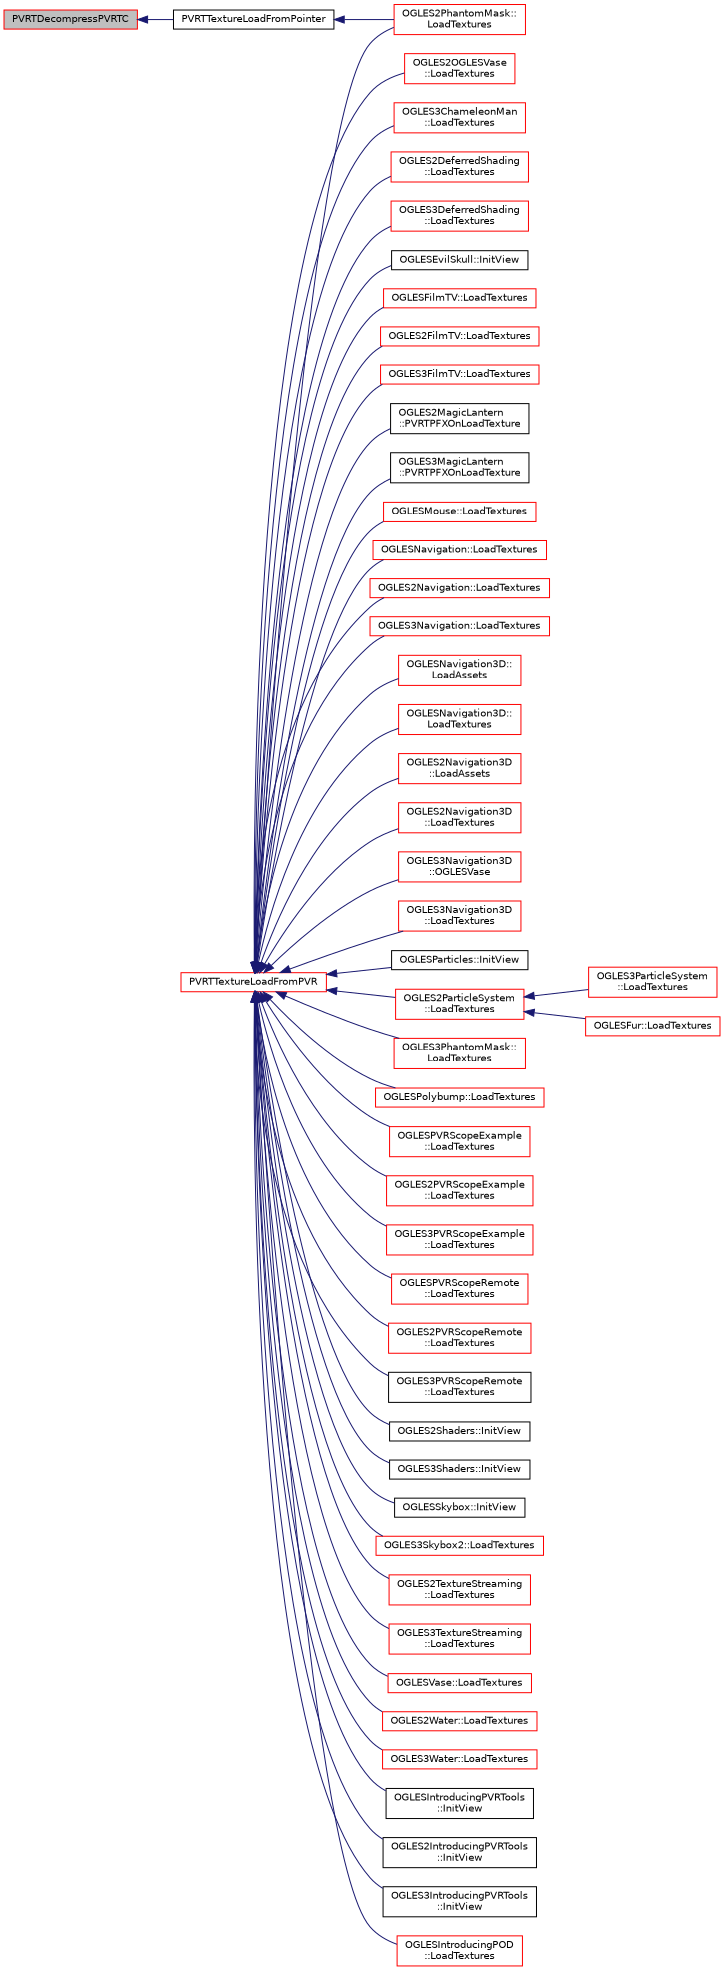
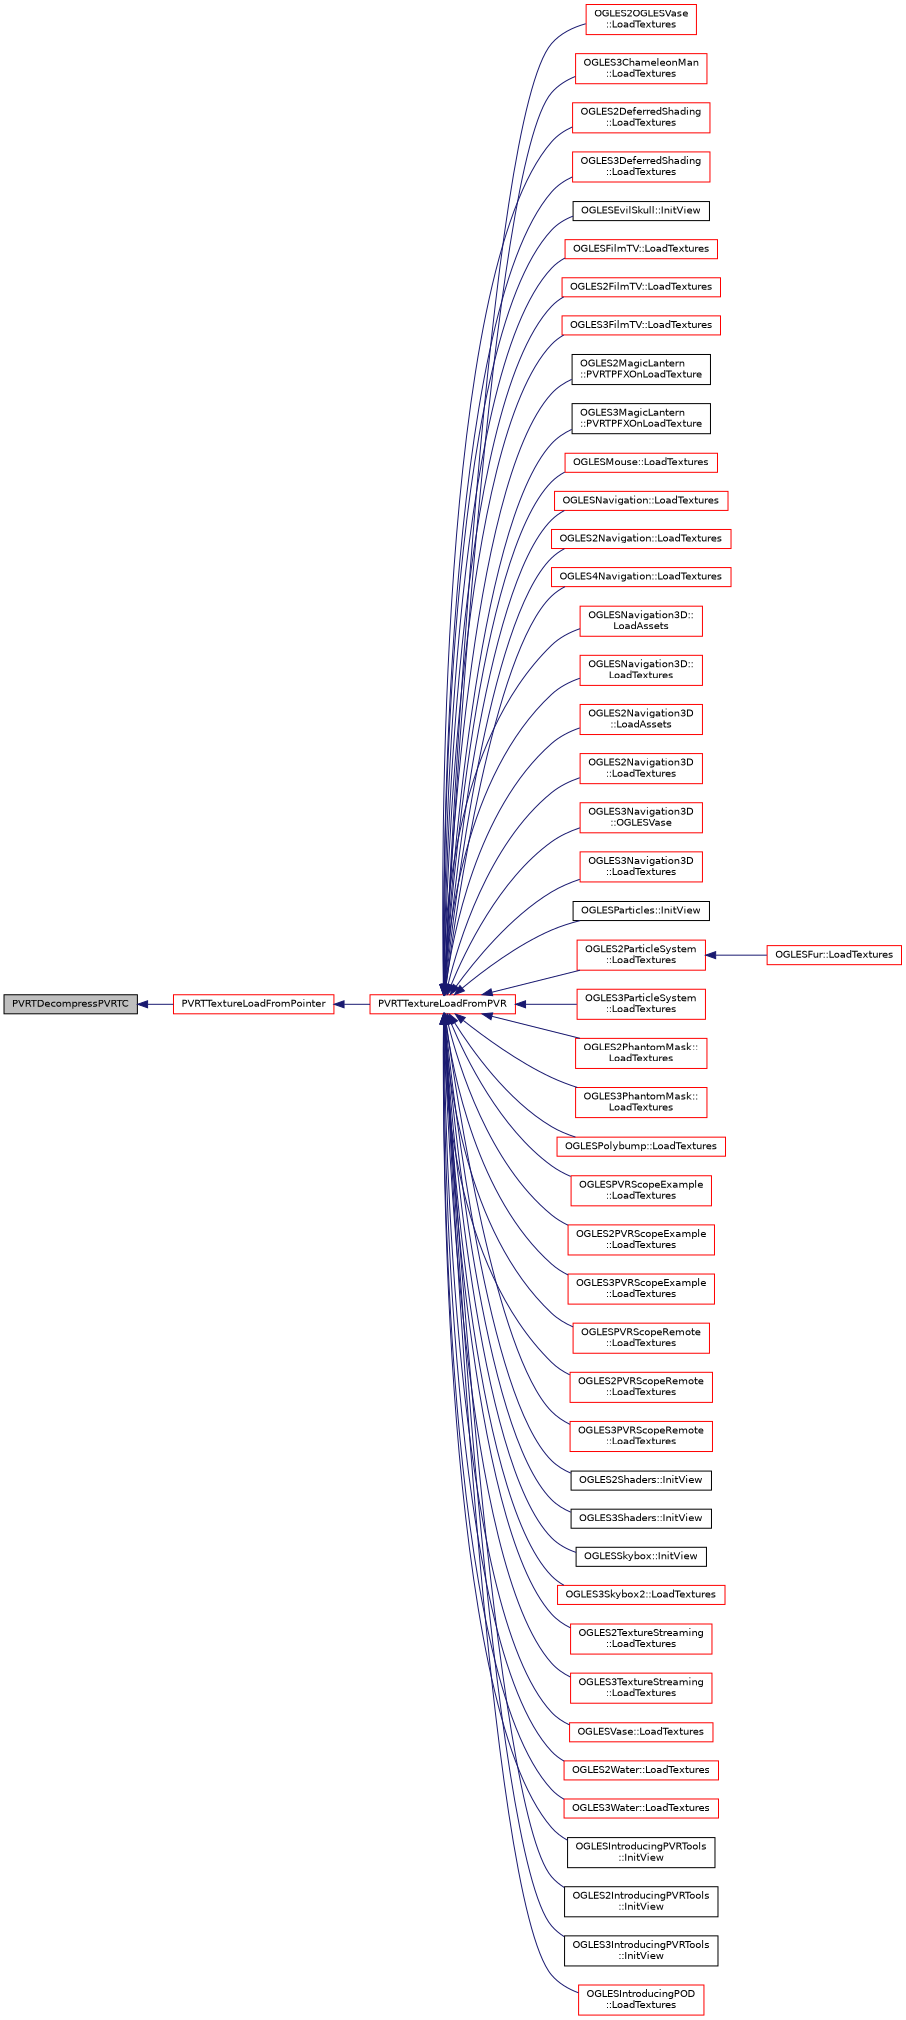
(71, 20) -> (71, 1004)
(254, 20) -> (254, 1004)
(369, 20) -> (357, 1004)
(460, 626) -> (641, 577)
(561, 993) -> (551, 1004)
(460, 1387) -> (641, 1436)
